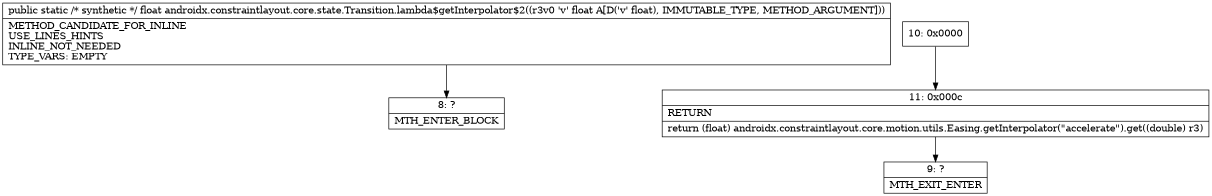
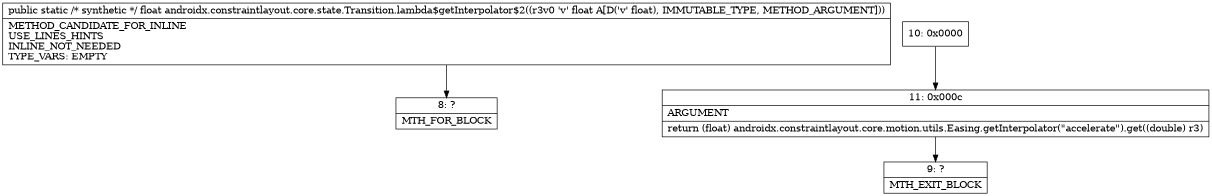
(690, 113) -> (698, 113)
(447, 121) -> (447, 121)
(936, 185) -> (936, 185)
